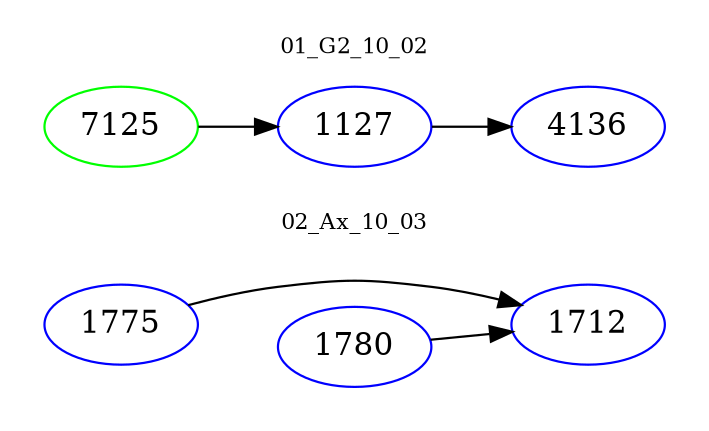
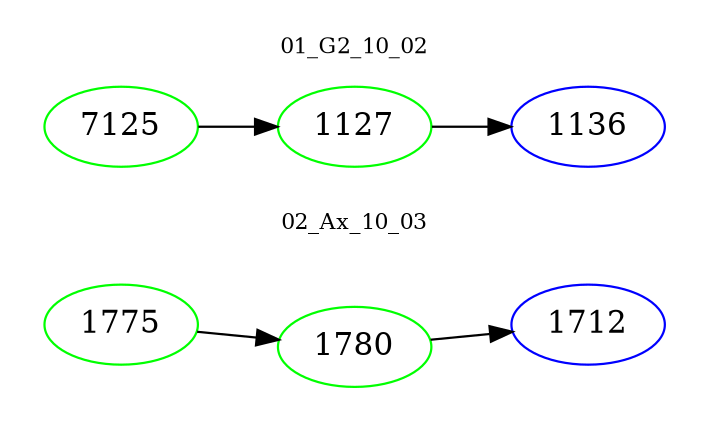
(355, 127) -> (355, 127)
(588, 127) -> (588, 127)
(343, 281) -> (227, 335)
(121, 325) -> (121, 325)
(355, 347) -> (355, 347)
